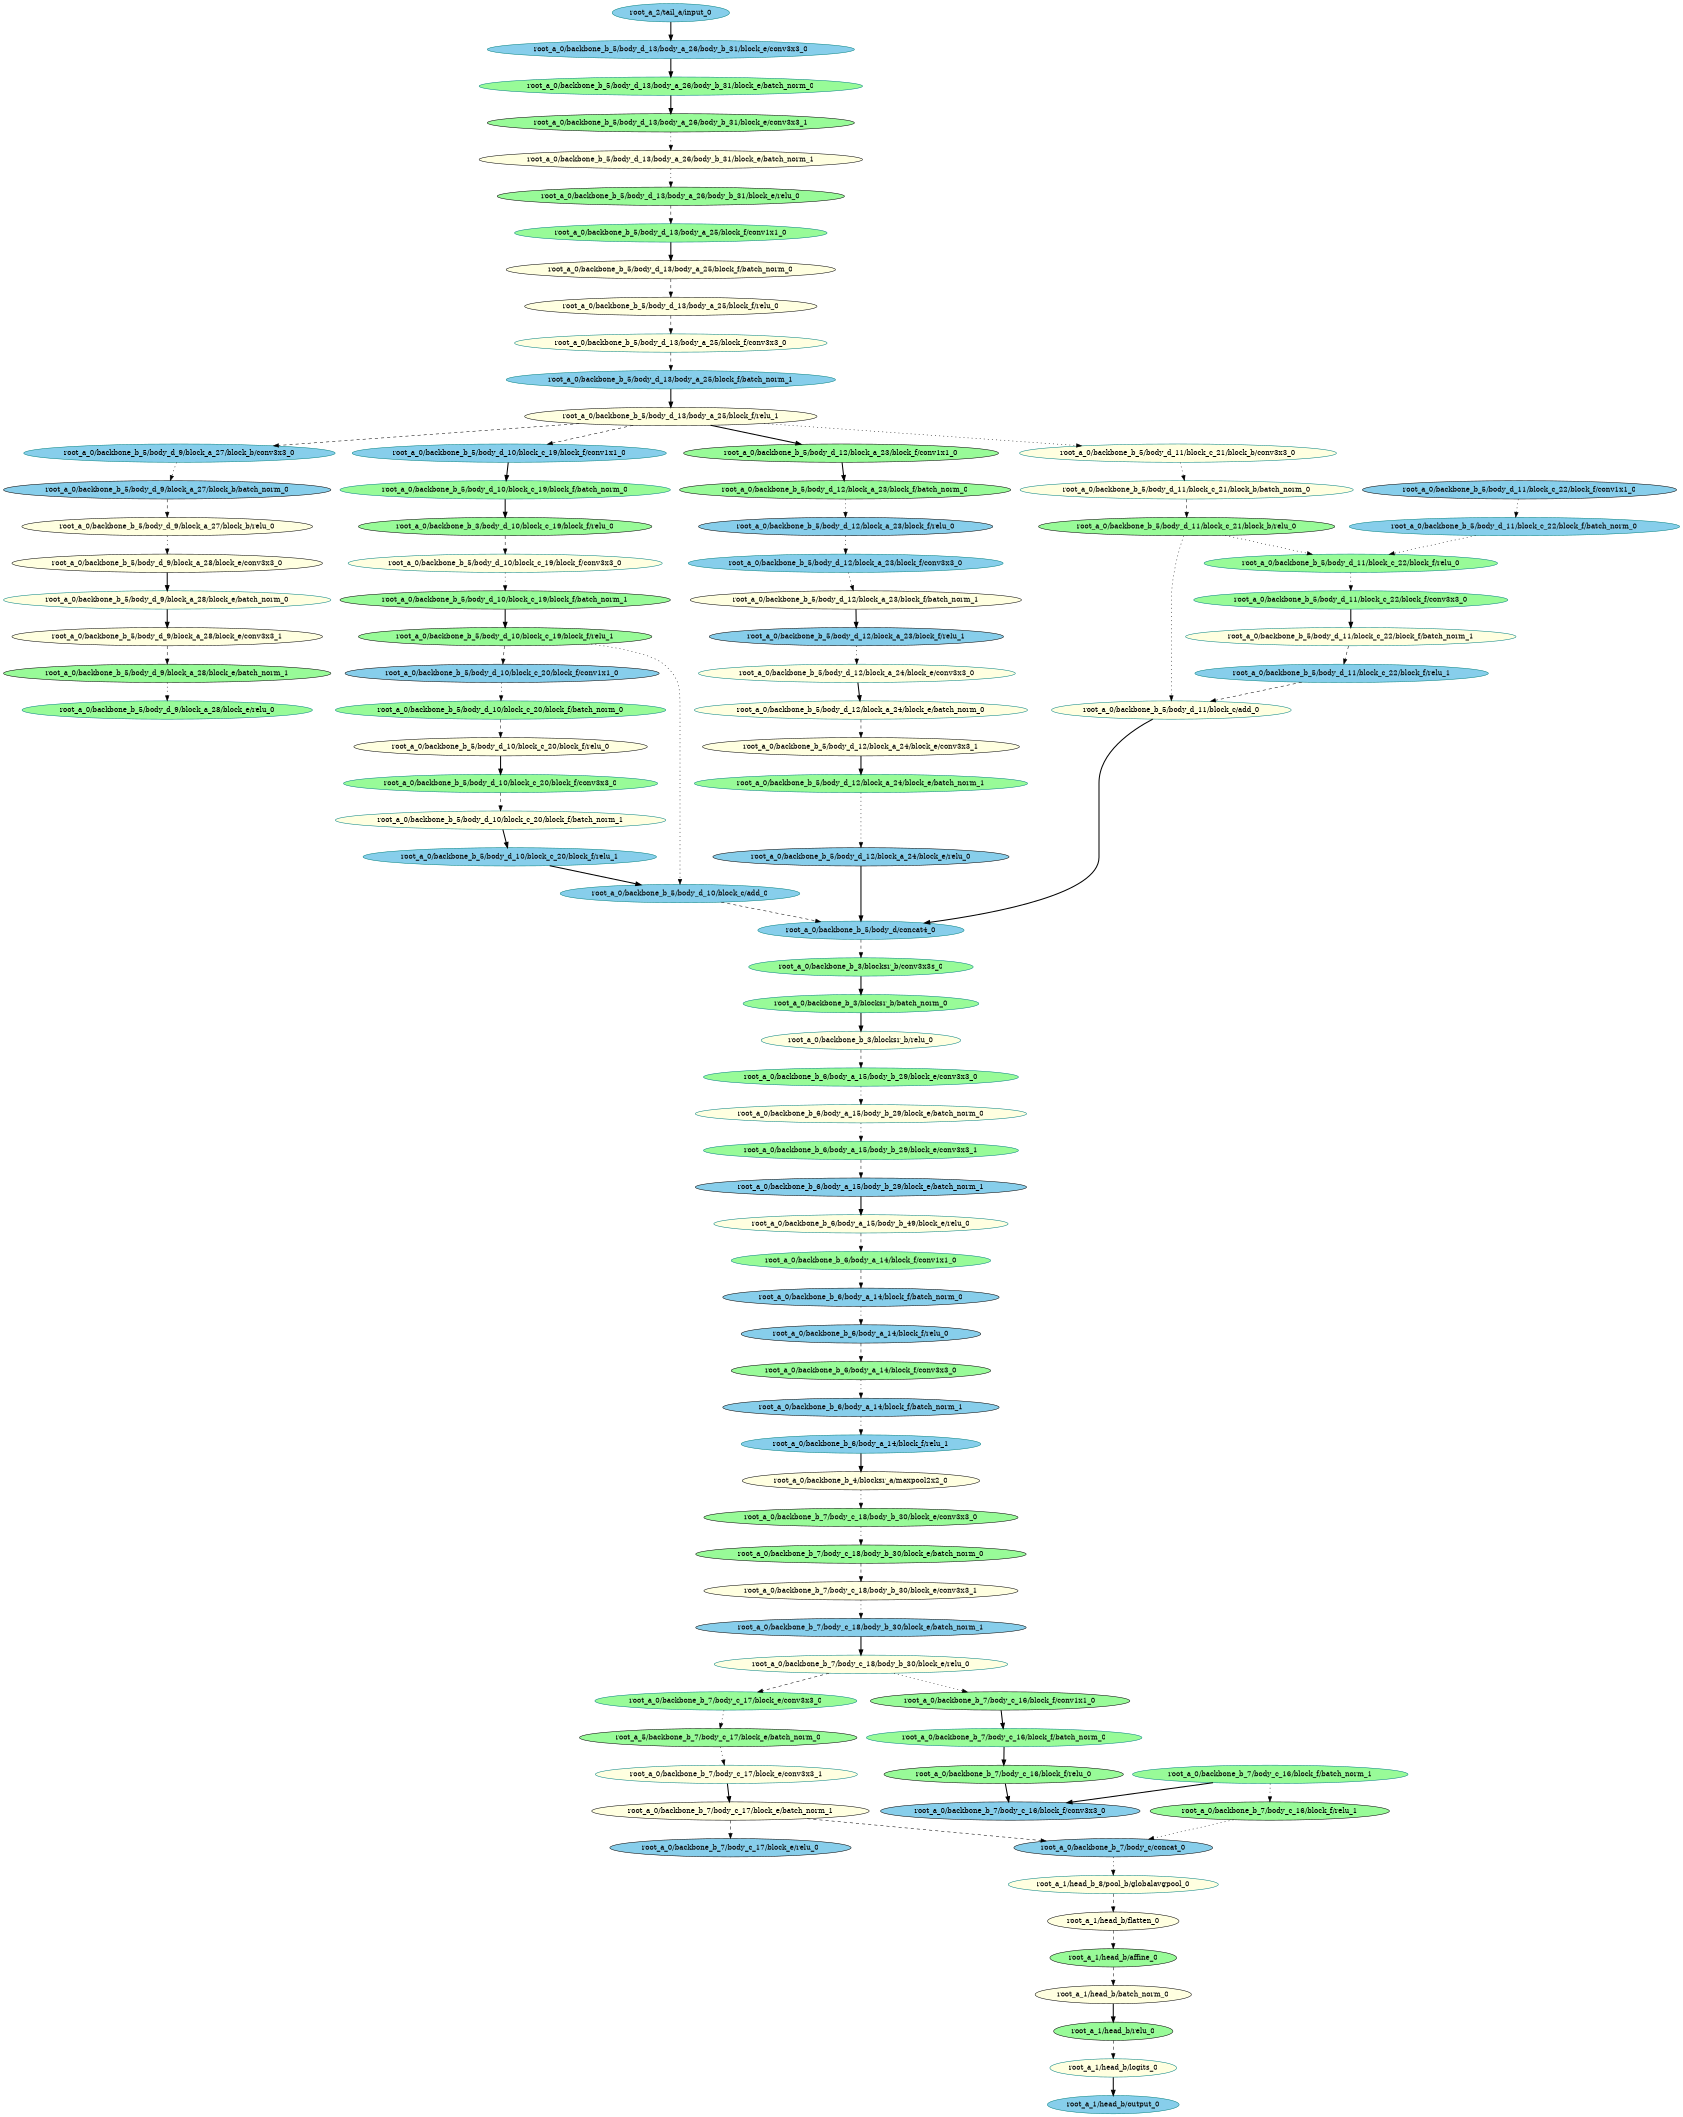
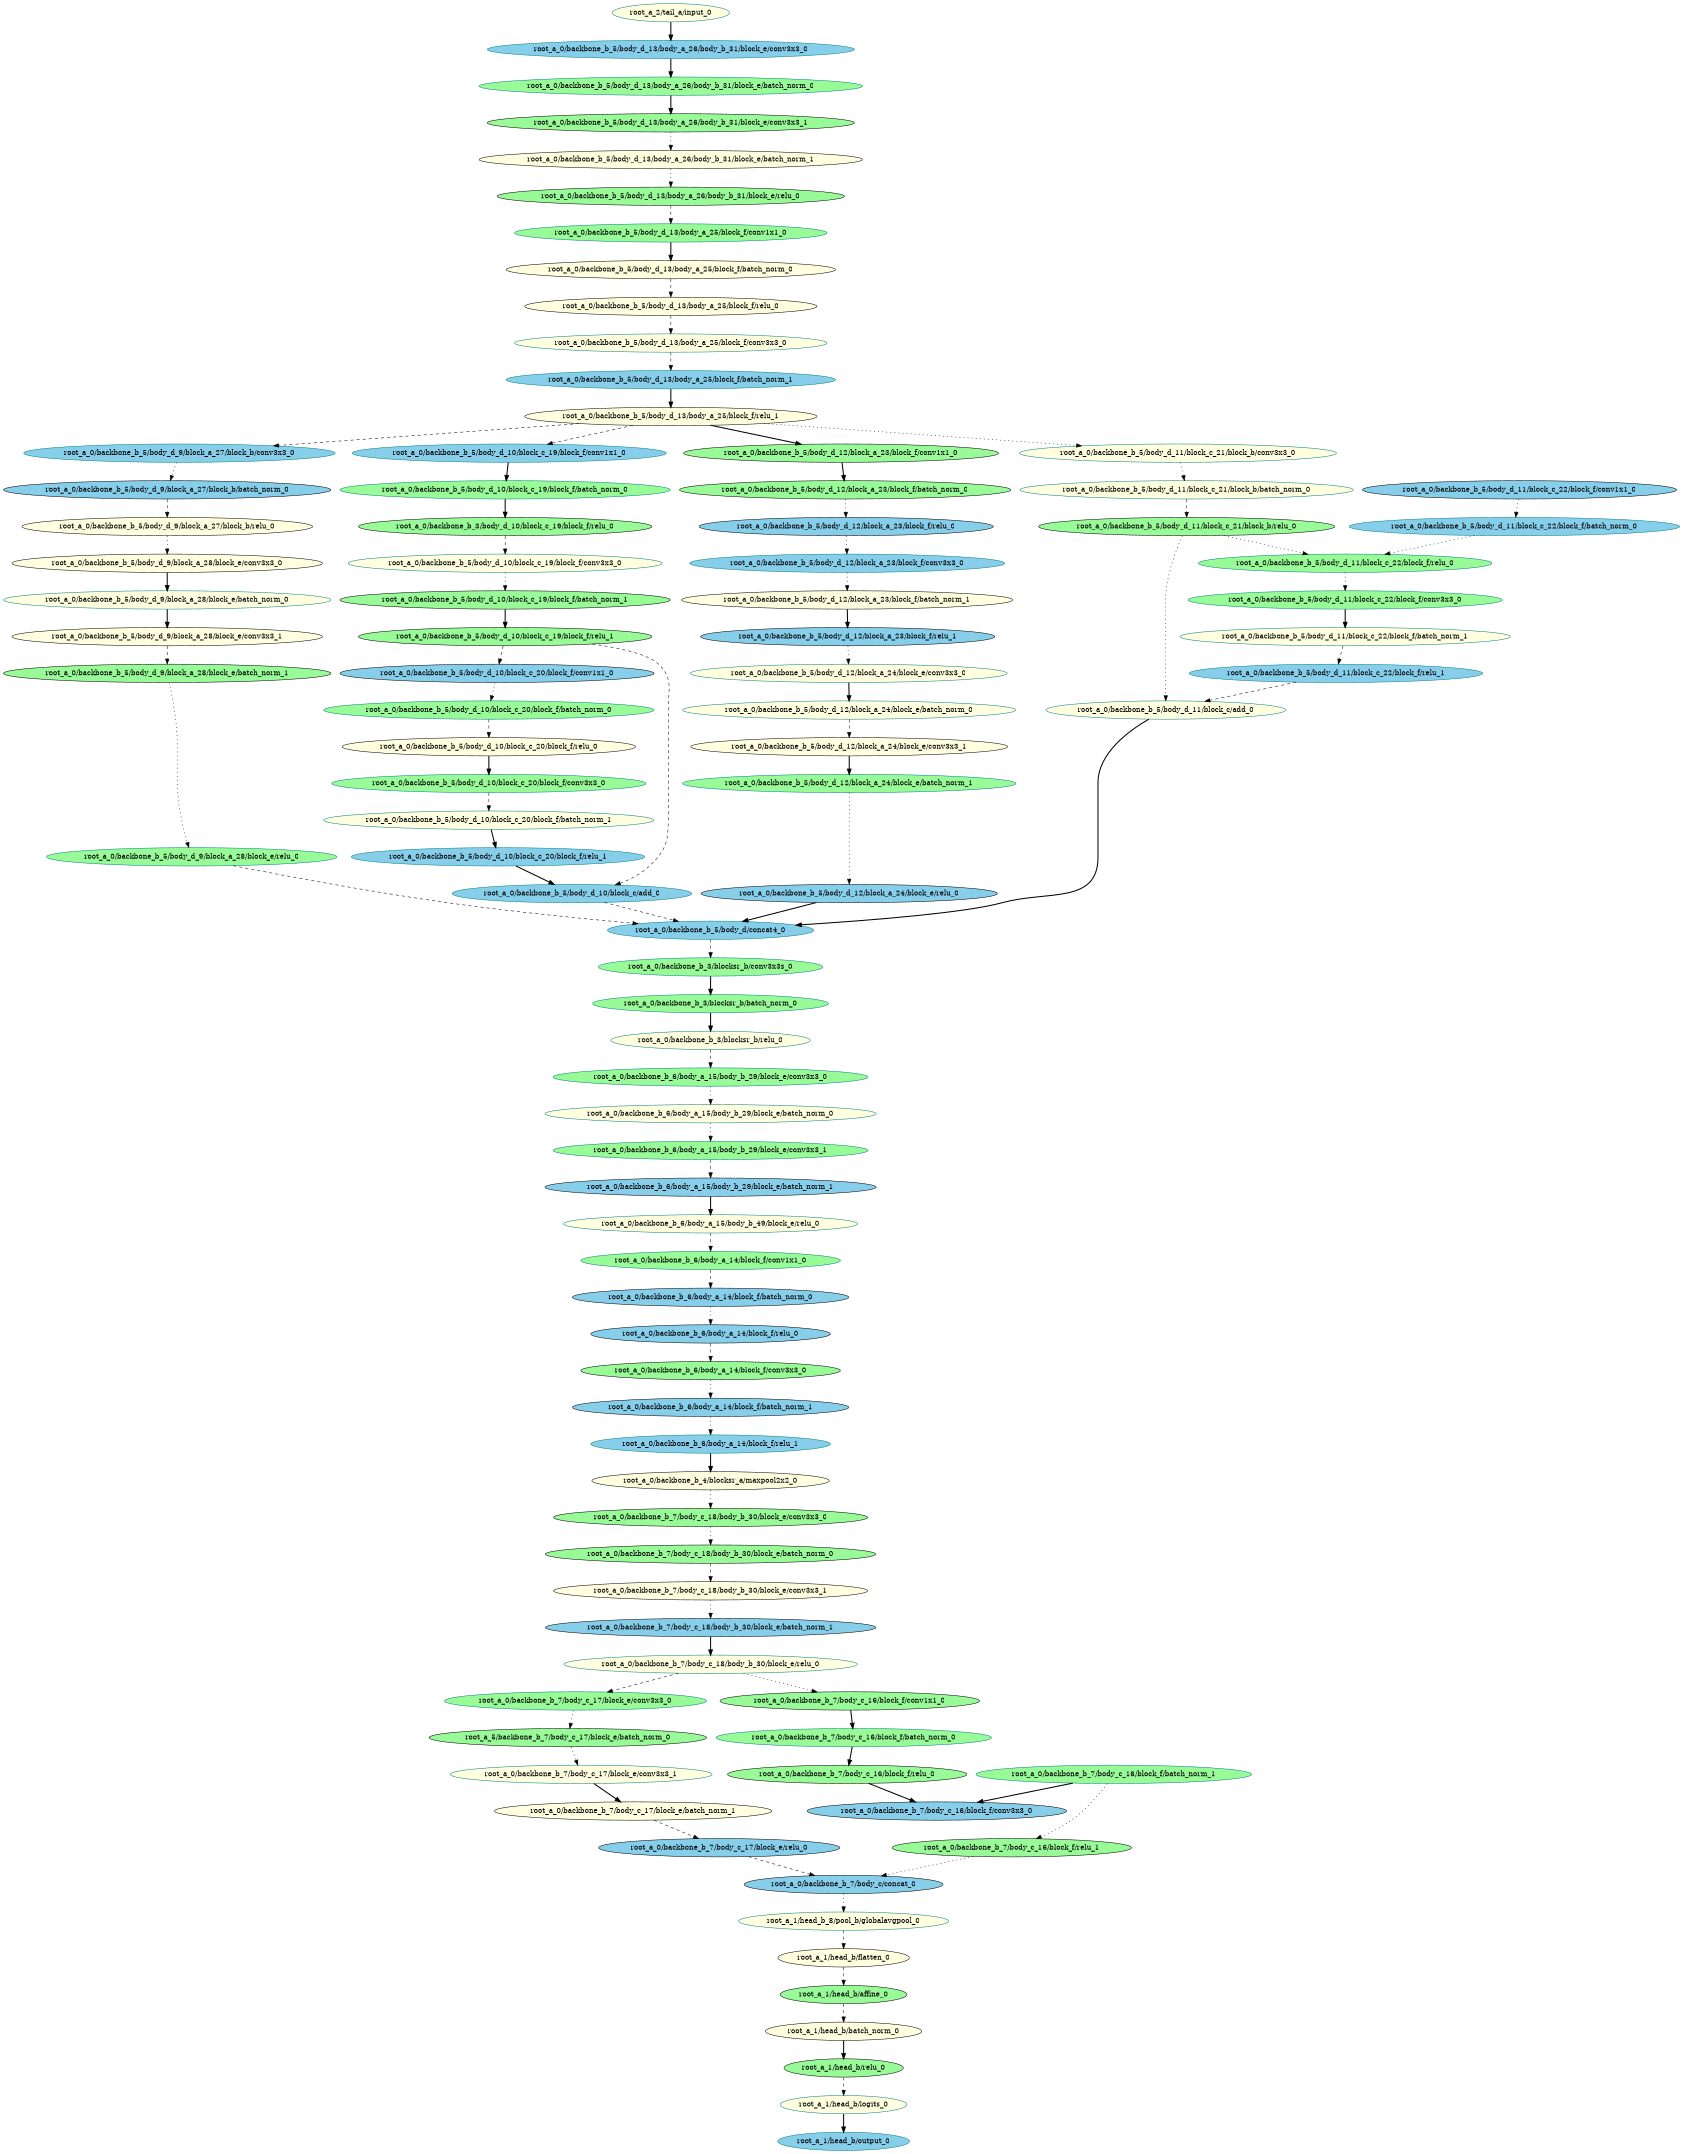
(671, 13) -> (671, 13)
(680, 731) -> (668, 749)
none -> (432, 900)
(924, 1830) -> (779, 1865)
